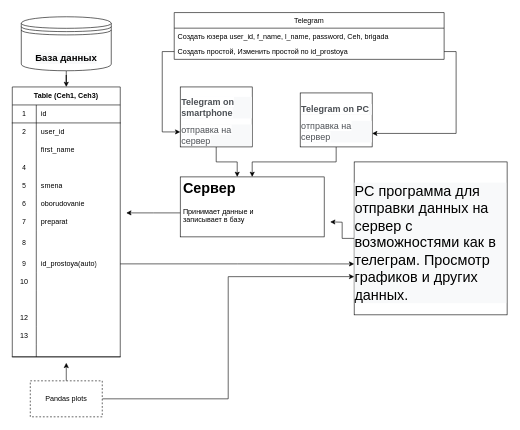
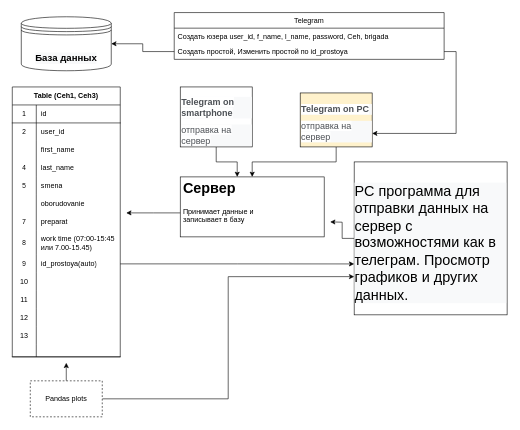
(66, 79) -> none
(336, 120) -> (336, 120)
(162, 131) -> (148, 51)
none -> (78, 168)
(24, 204) -> none
none -> (78, 243)
none -> (24, 300)
